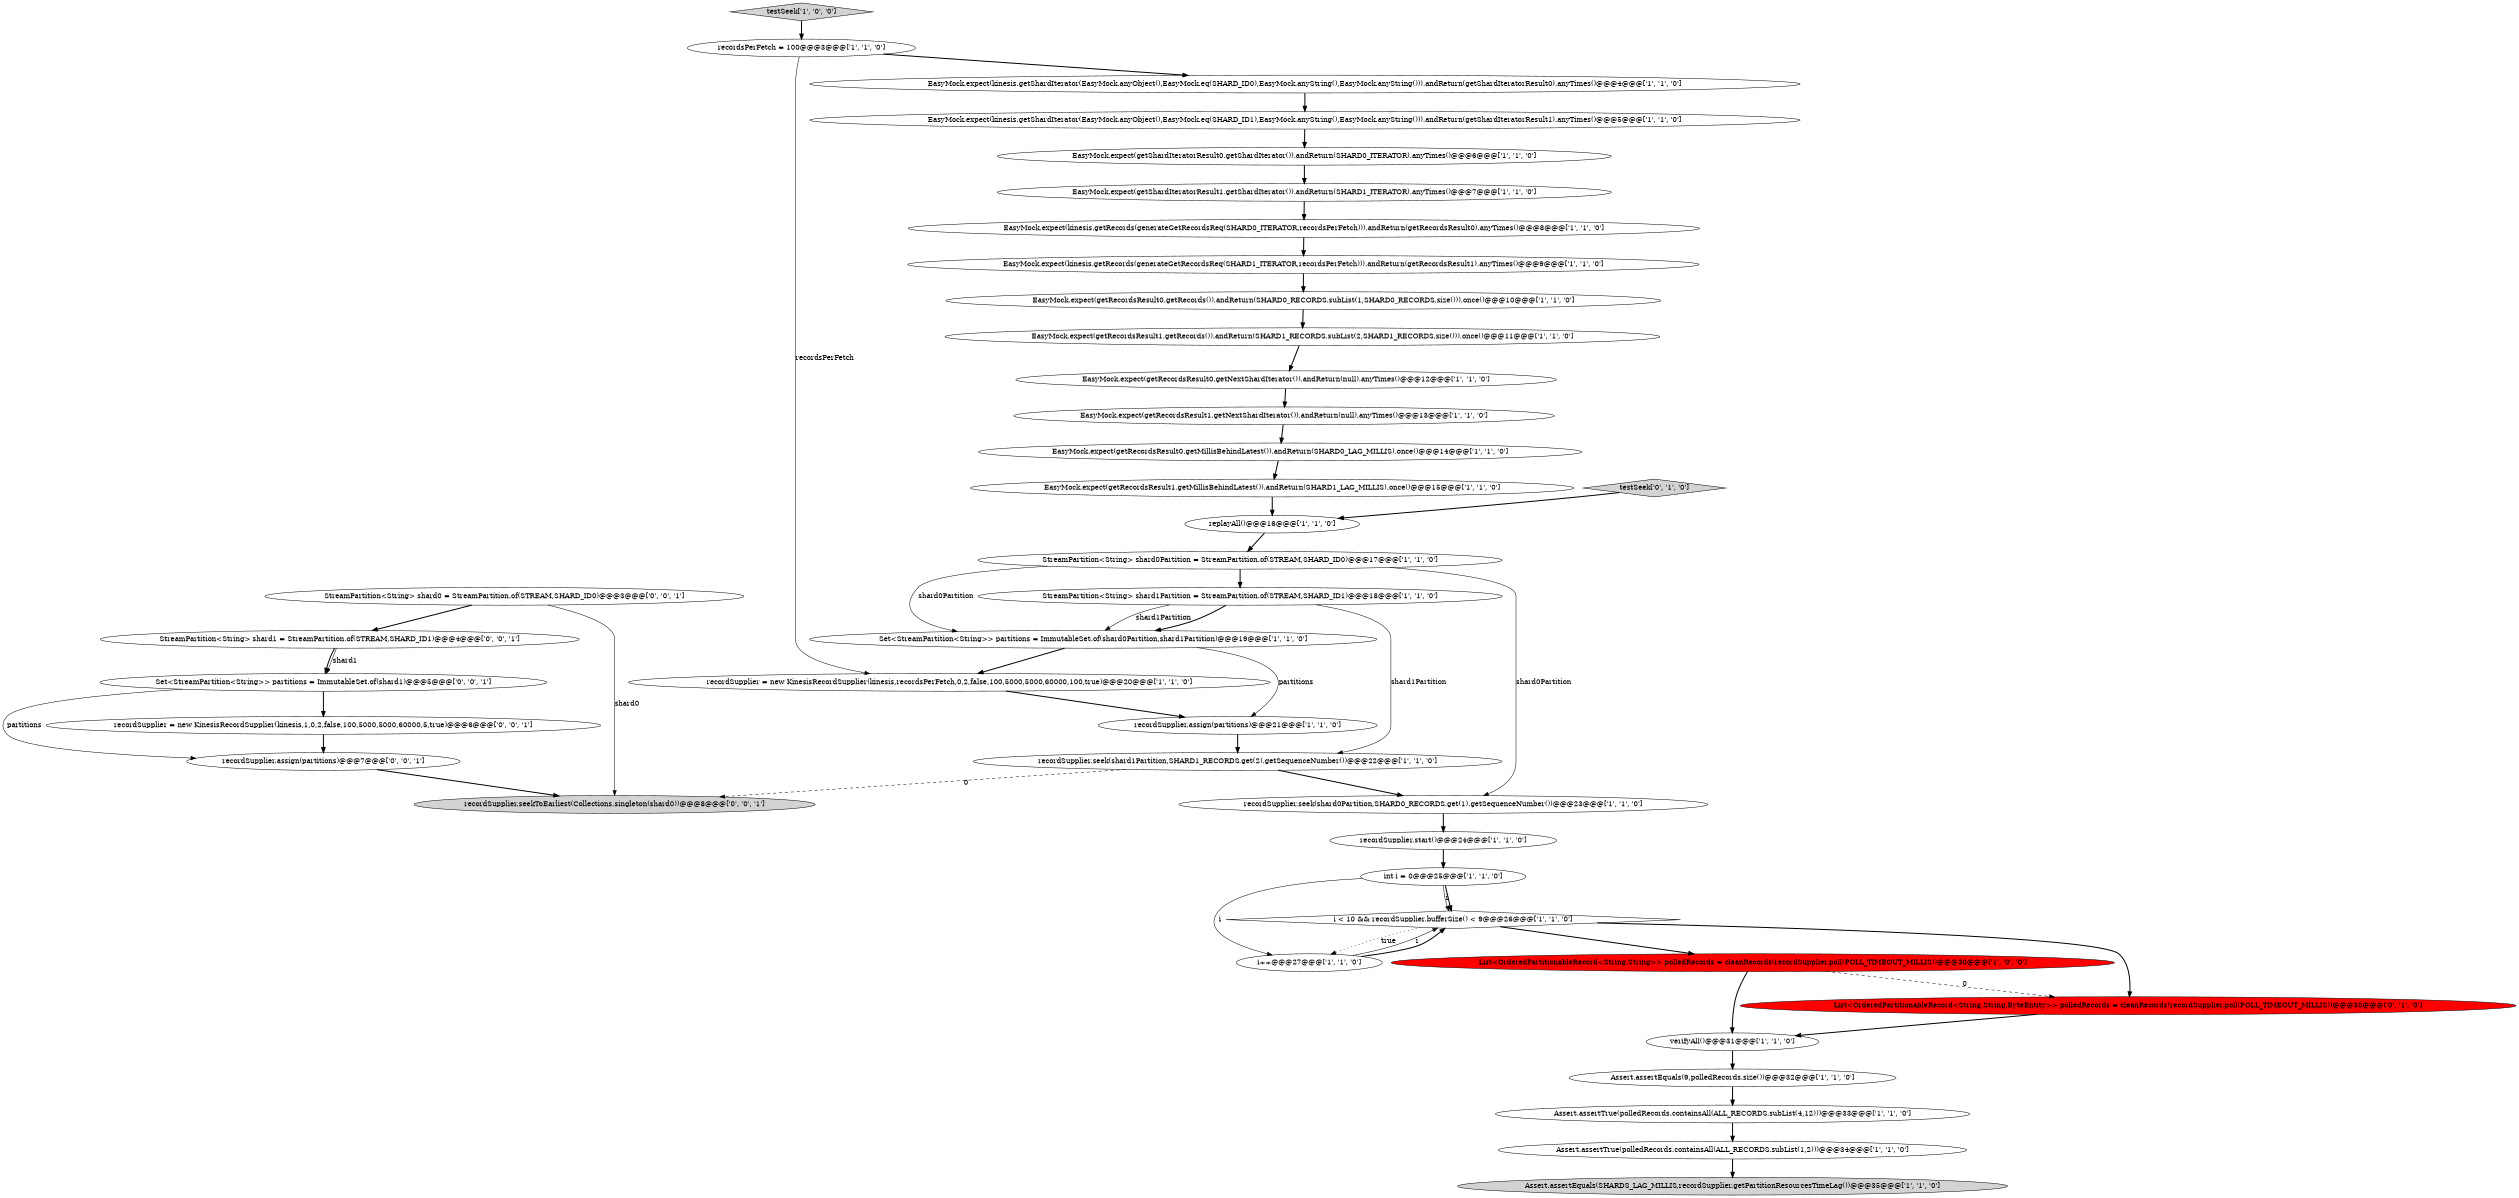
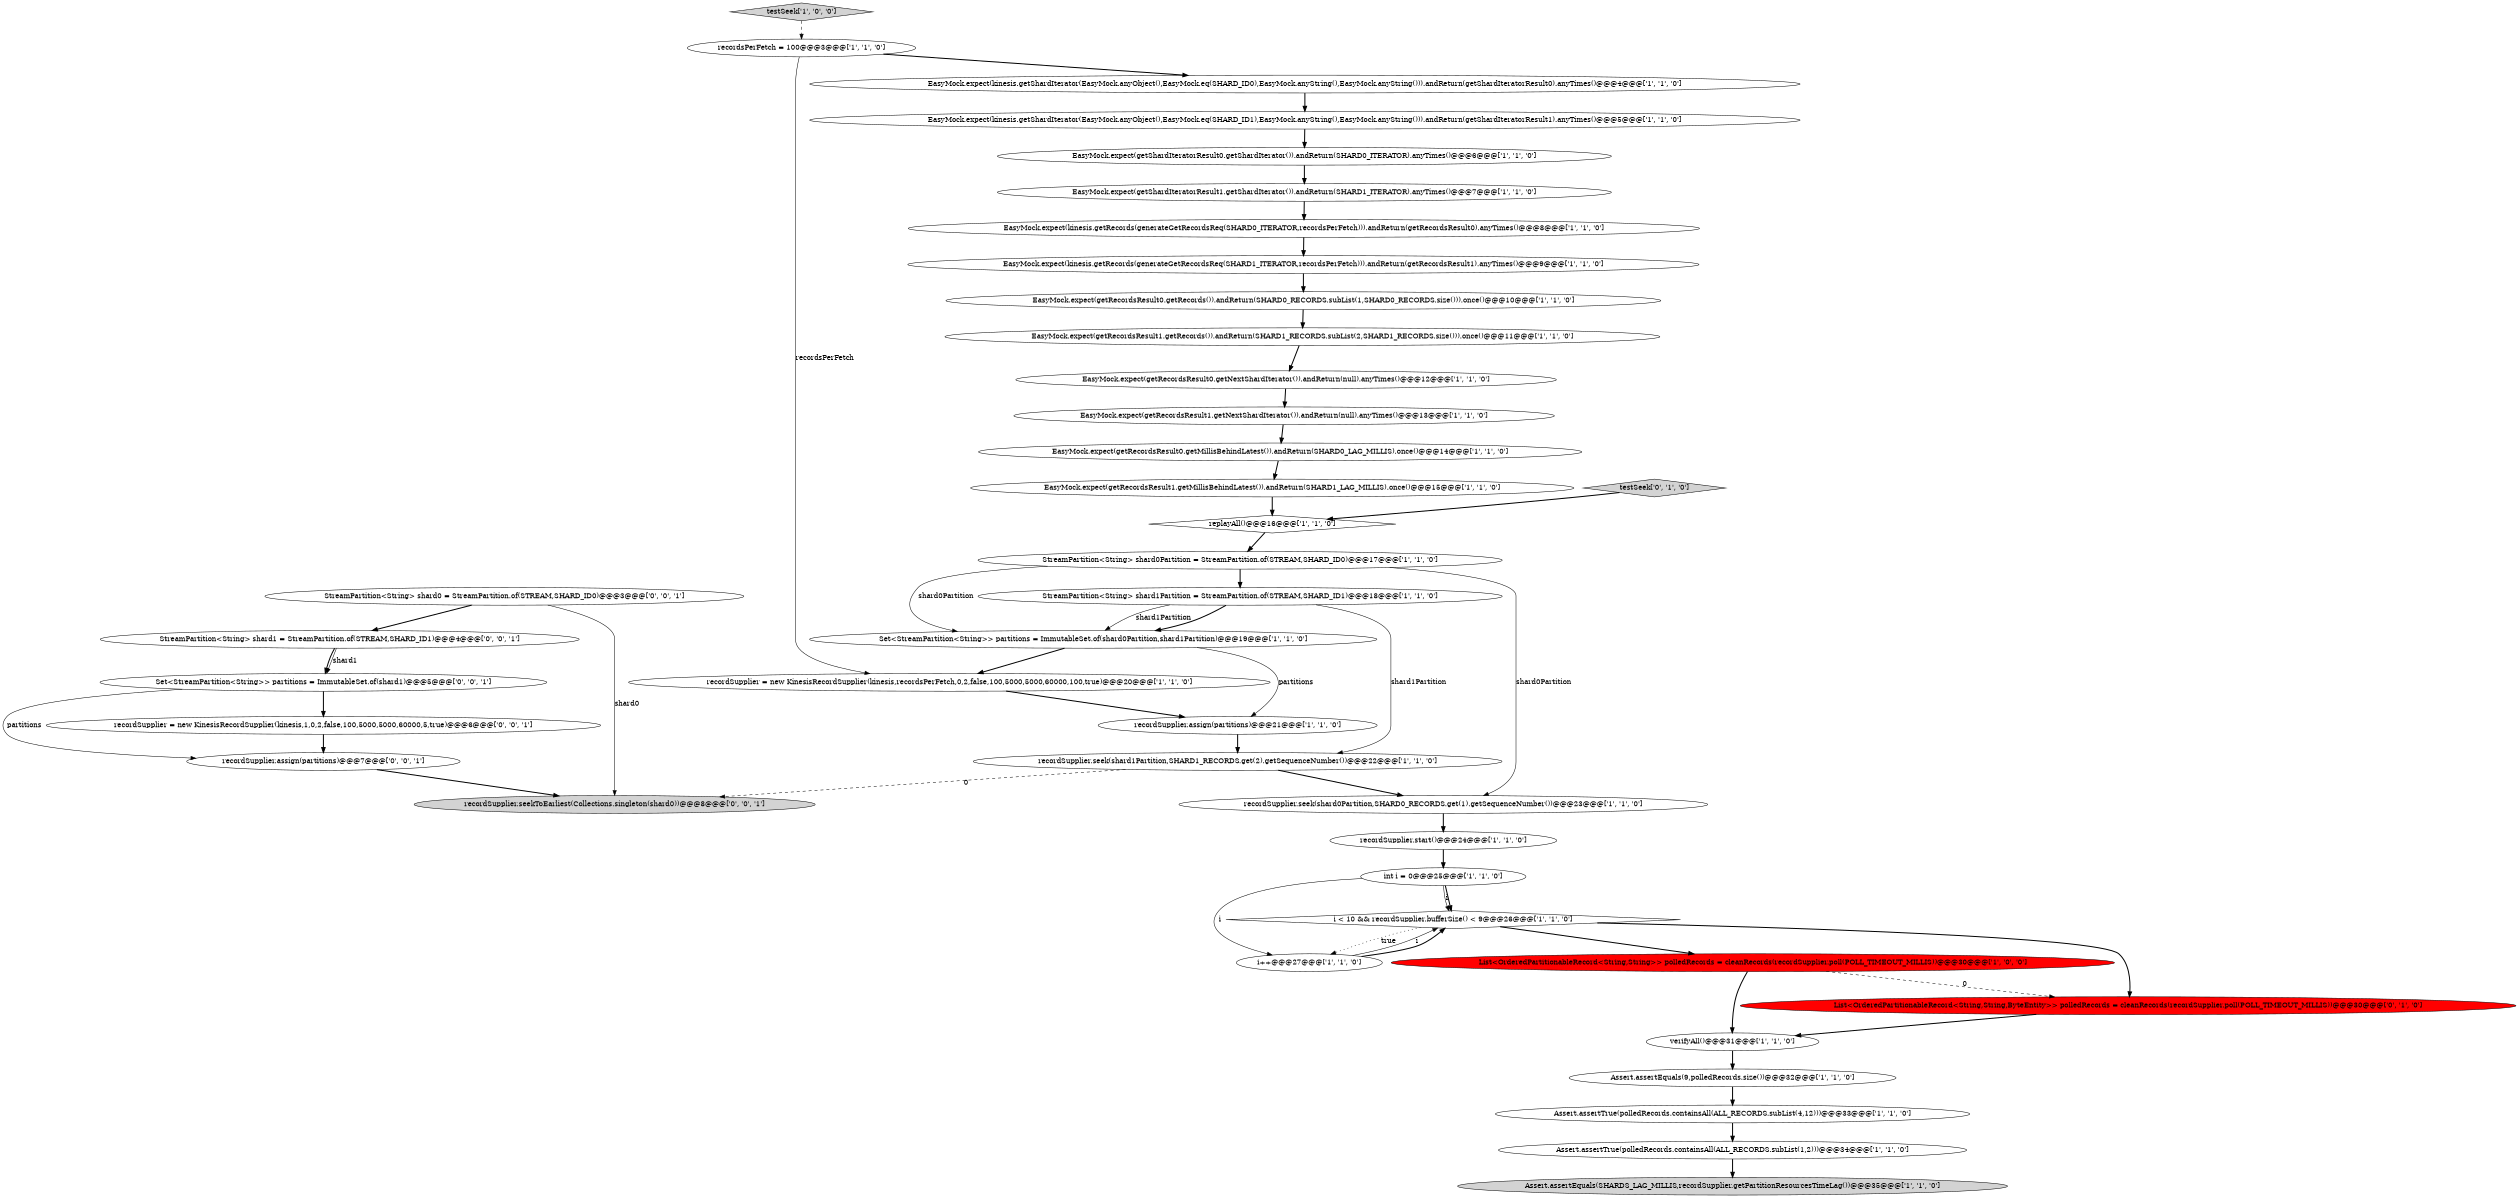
(802, 27) -> (802, 27)
(1272, 524) -> (1272, 524)
